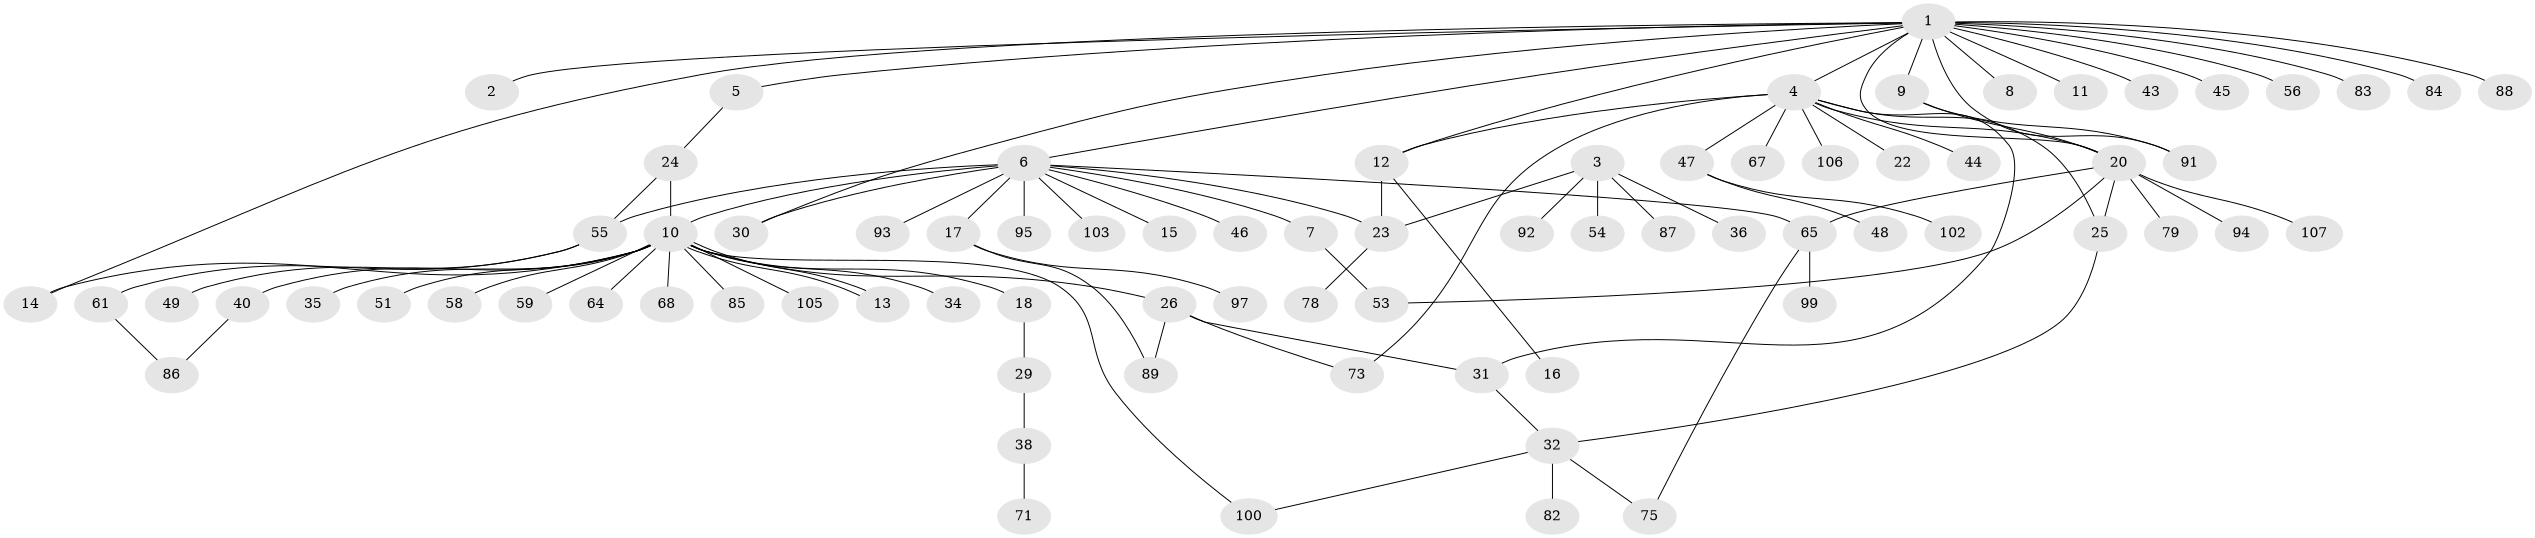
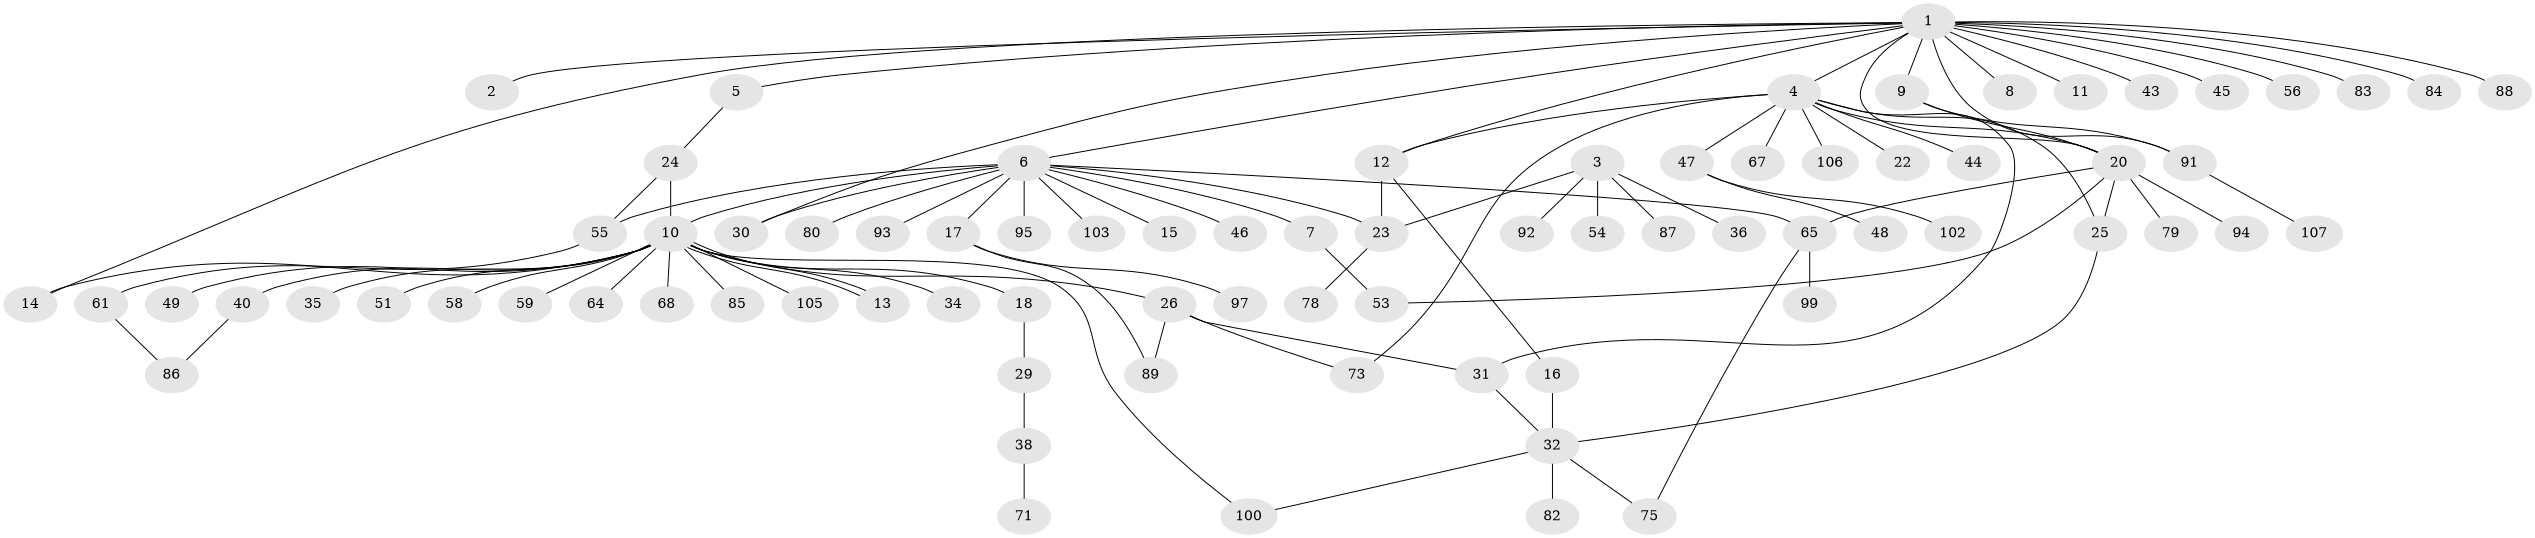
(2216, 199) -> (2252, 198)
none -> (812, 234)
(385, 268) -> (421, 269)
none -> (1552, 411)
